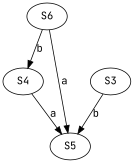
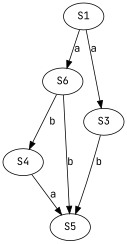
none -> (84, 16)
(65, 81) -> (71, 162)
